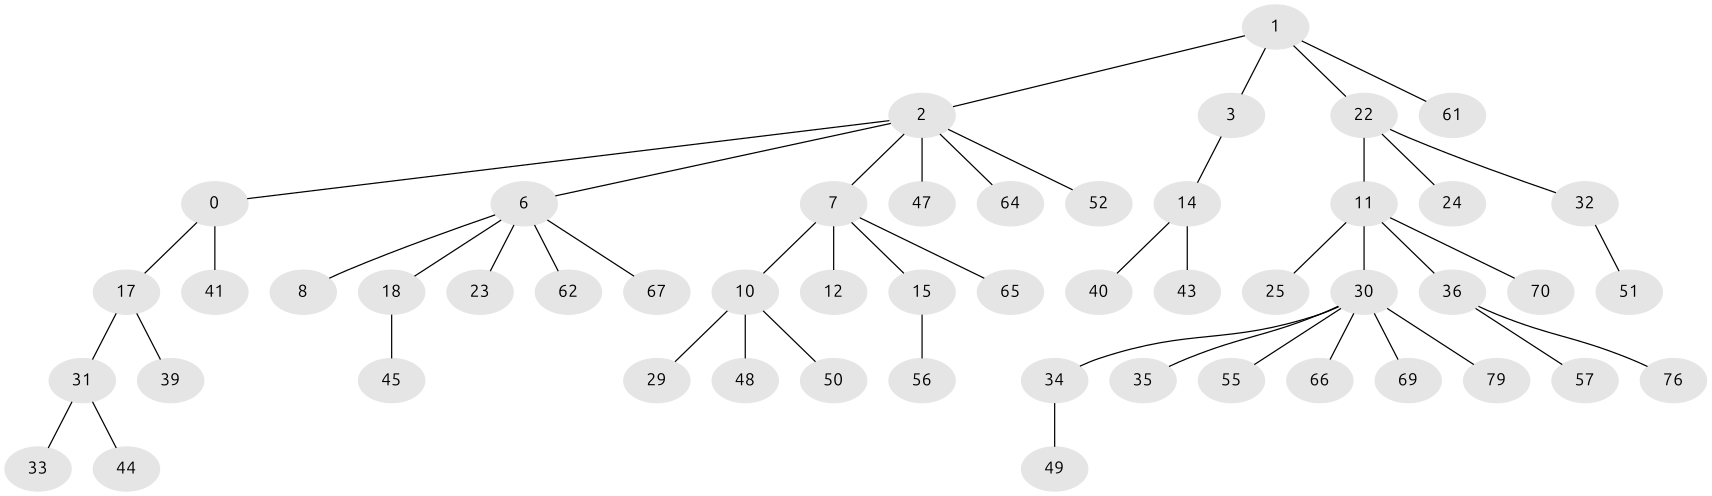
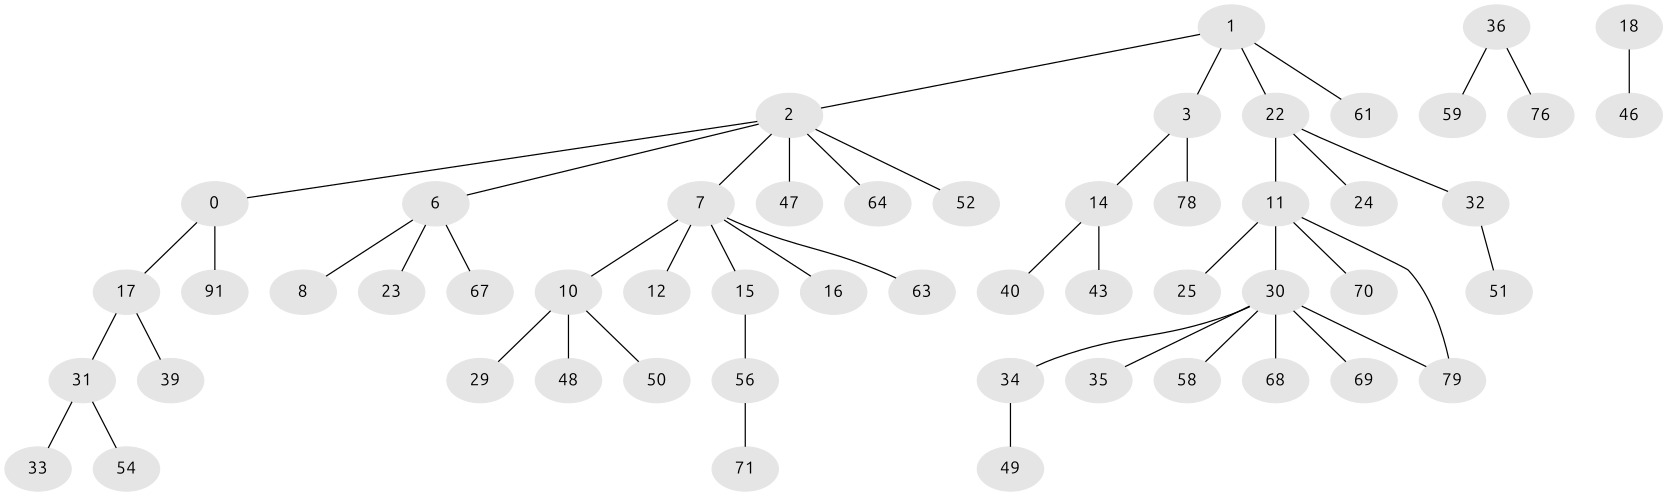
none -> (1187, 204)
(458, 248) -> none
(1408, 248) -> (1399, 265)
(215, 292) -> (215, 292)
(568, 292) -> none
none -> (834, 292)
(1010, 292) -> (922, 292)
(392, 381) -> (1629, 115)
(1231, 381) -> (1187, 381)
(1320, 381) -> (1276, 381)
(1585, 381) -> (1452, 115)
(126, 469) -> (126, 469)
none -> (745, 469)
